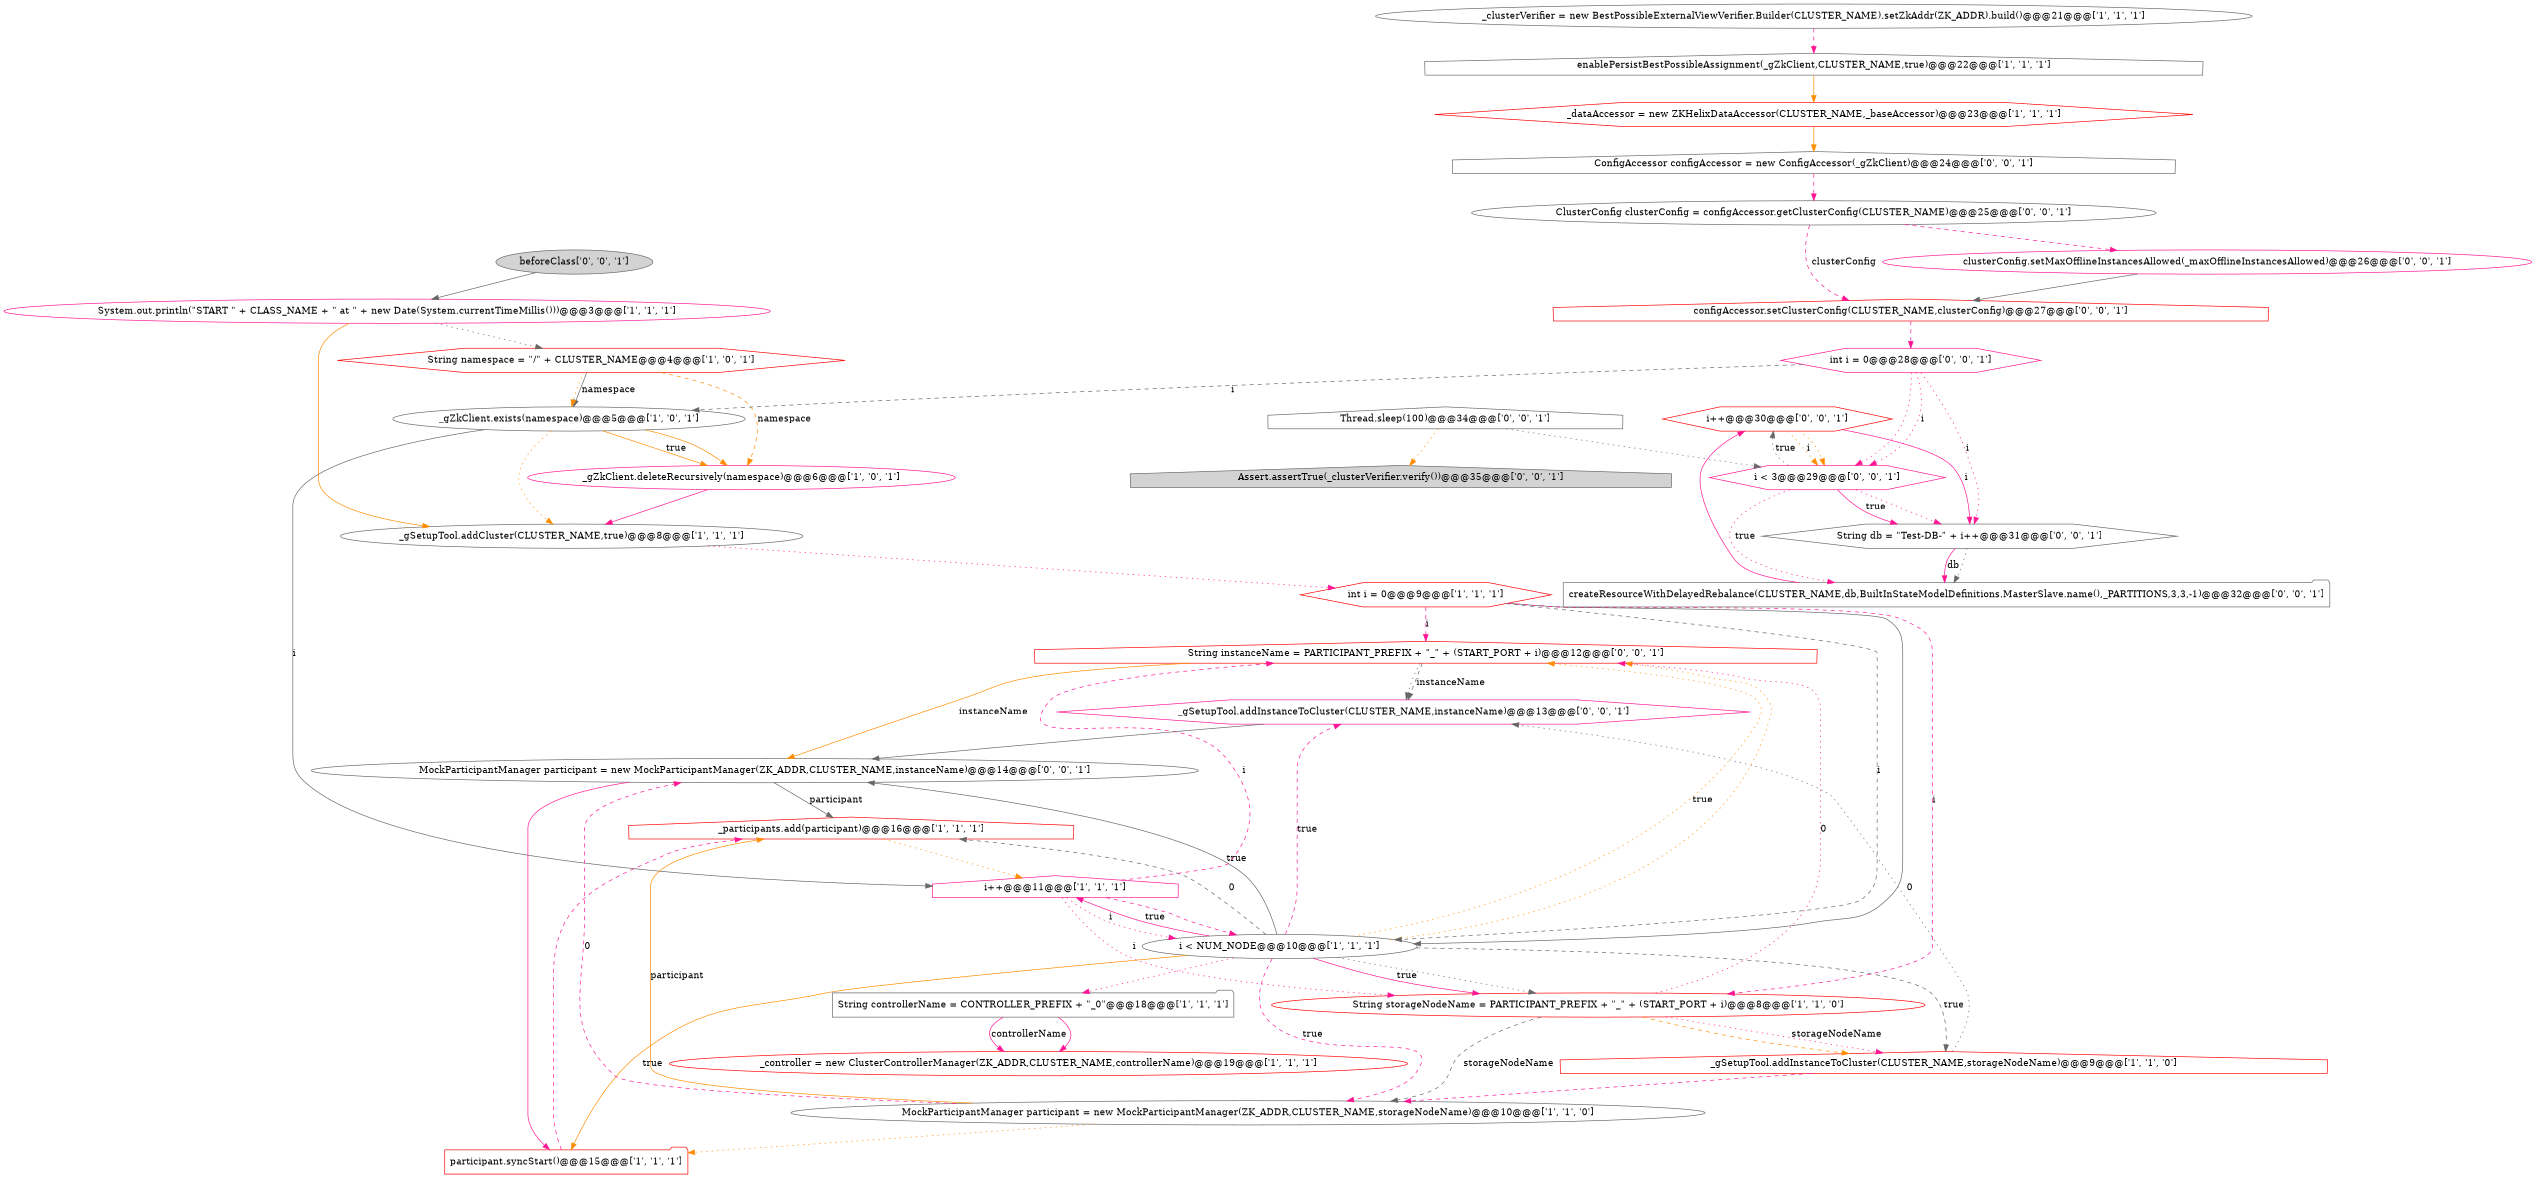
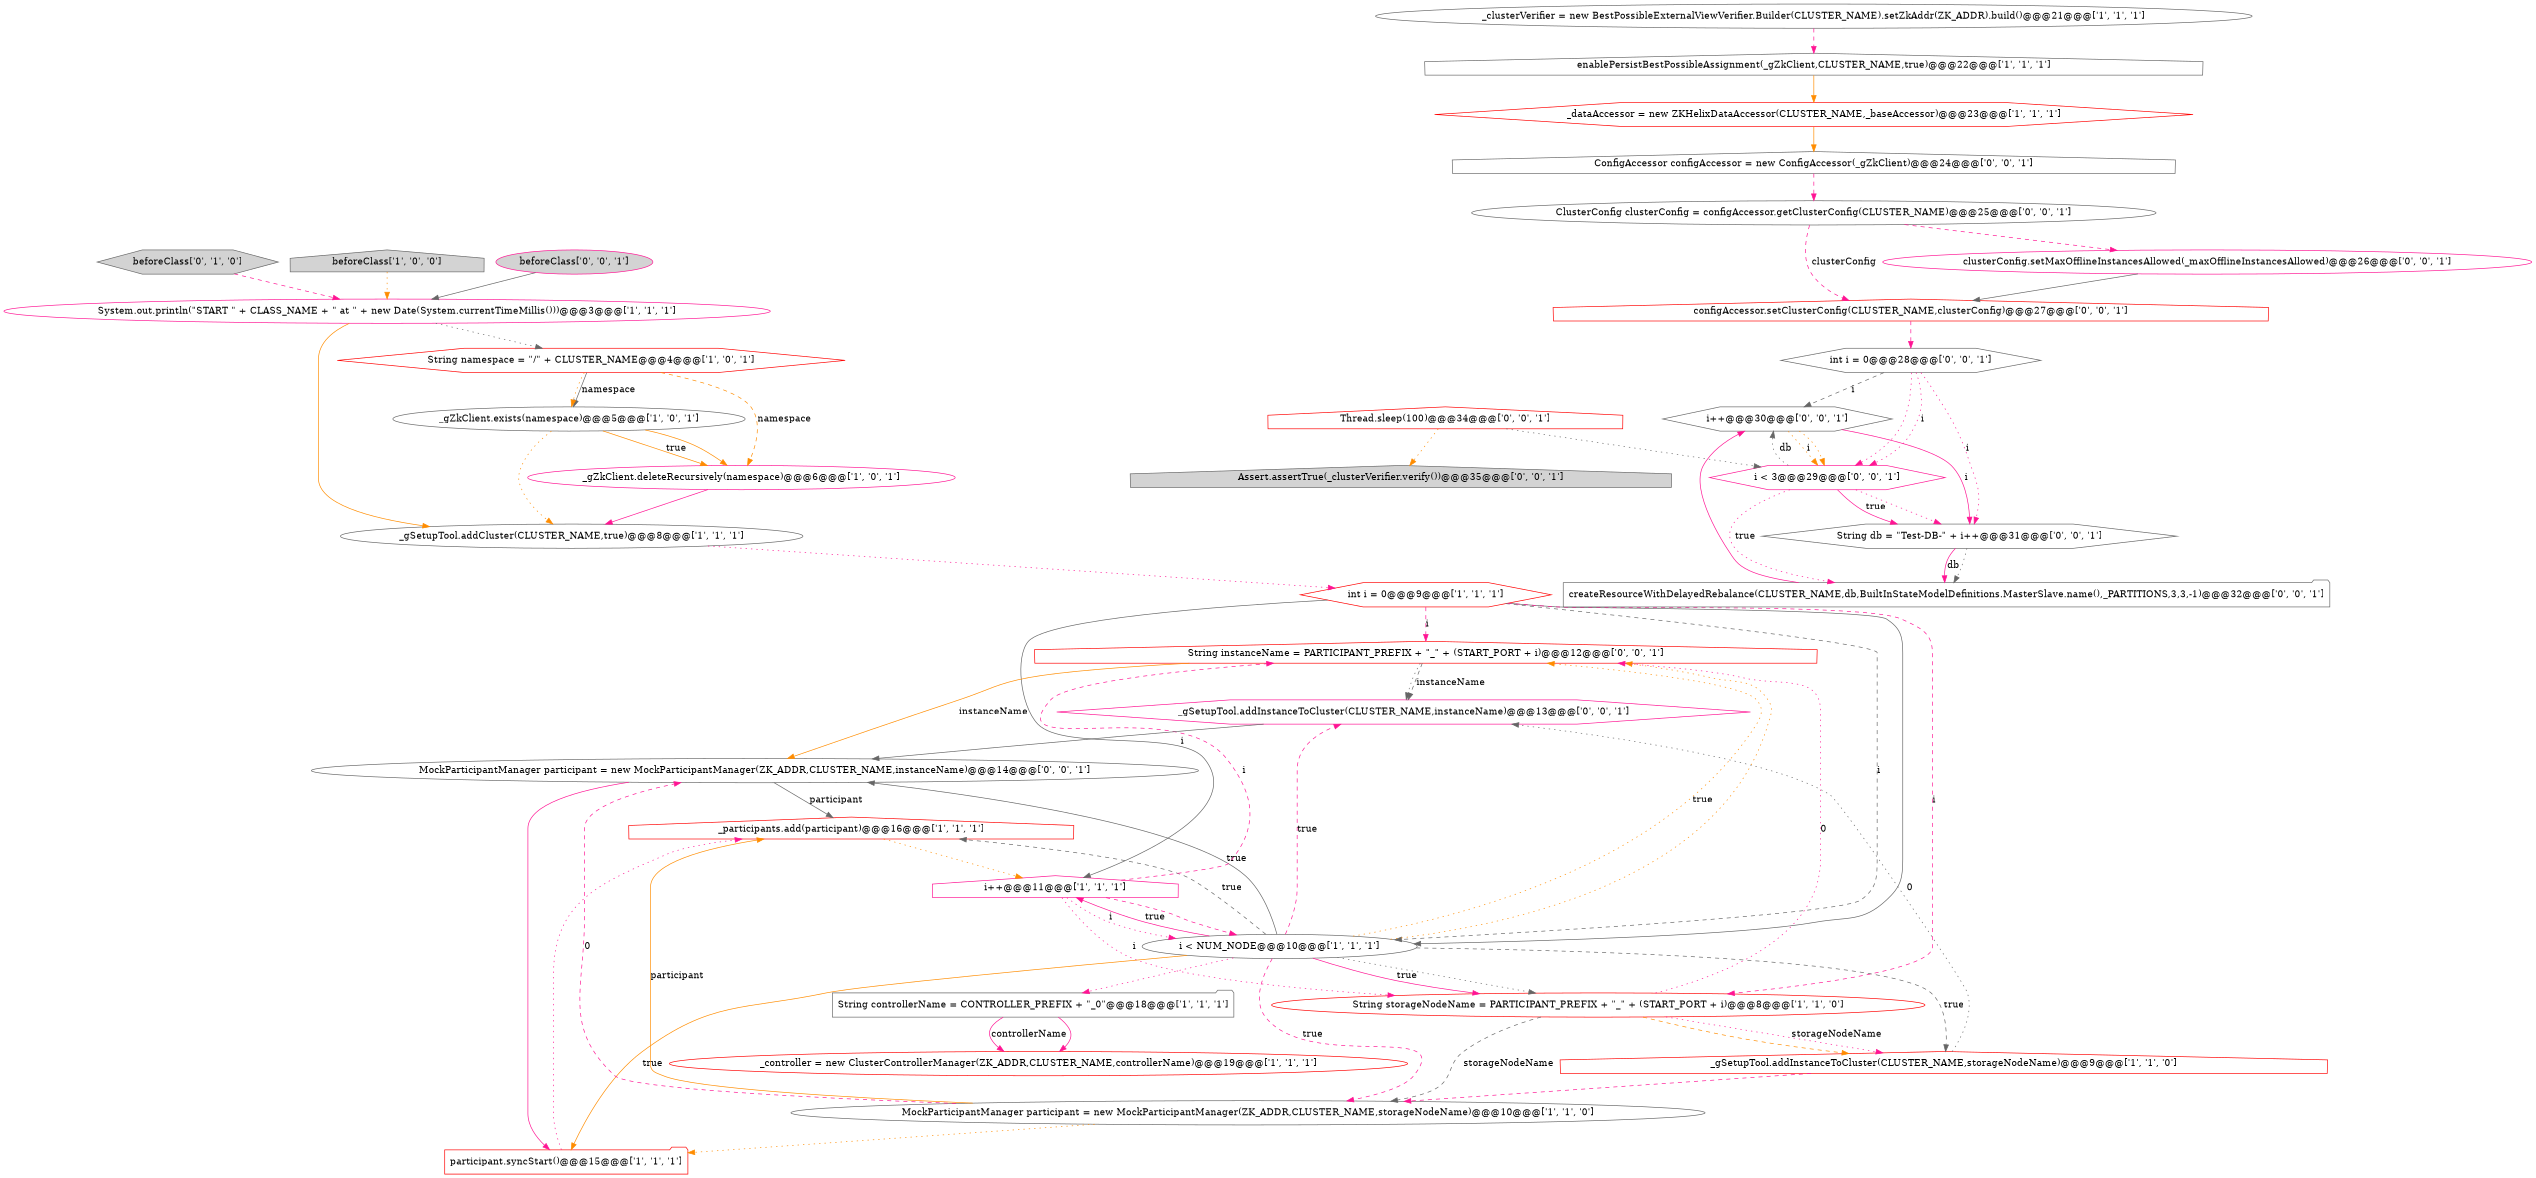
none -> (188, 262)
none -> (387, 262)
(574, 262) -> (574, 262)
(1911, 360) -> (1911, 360)
(1251, 385) -> (1847, 388)
(1445, 419) -> (1445, 419)
(1777, 419) -> (1777, 419)
(1786, 448) -> (1786, 448)
(367, 815) -> (1029, 711)
(1232, 888) -> (1232, 888)
(559, 939) -> (559, 939)
